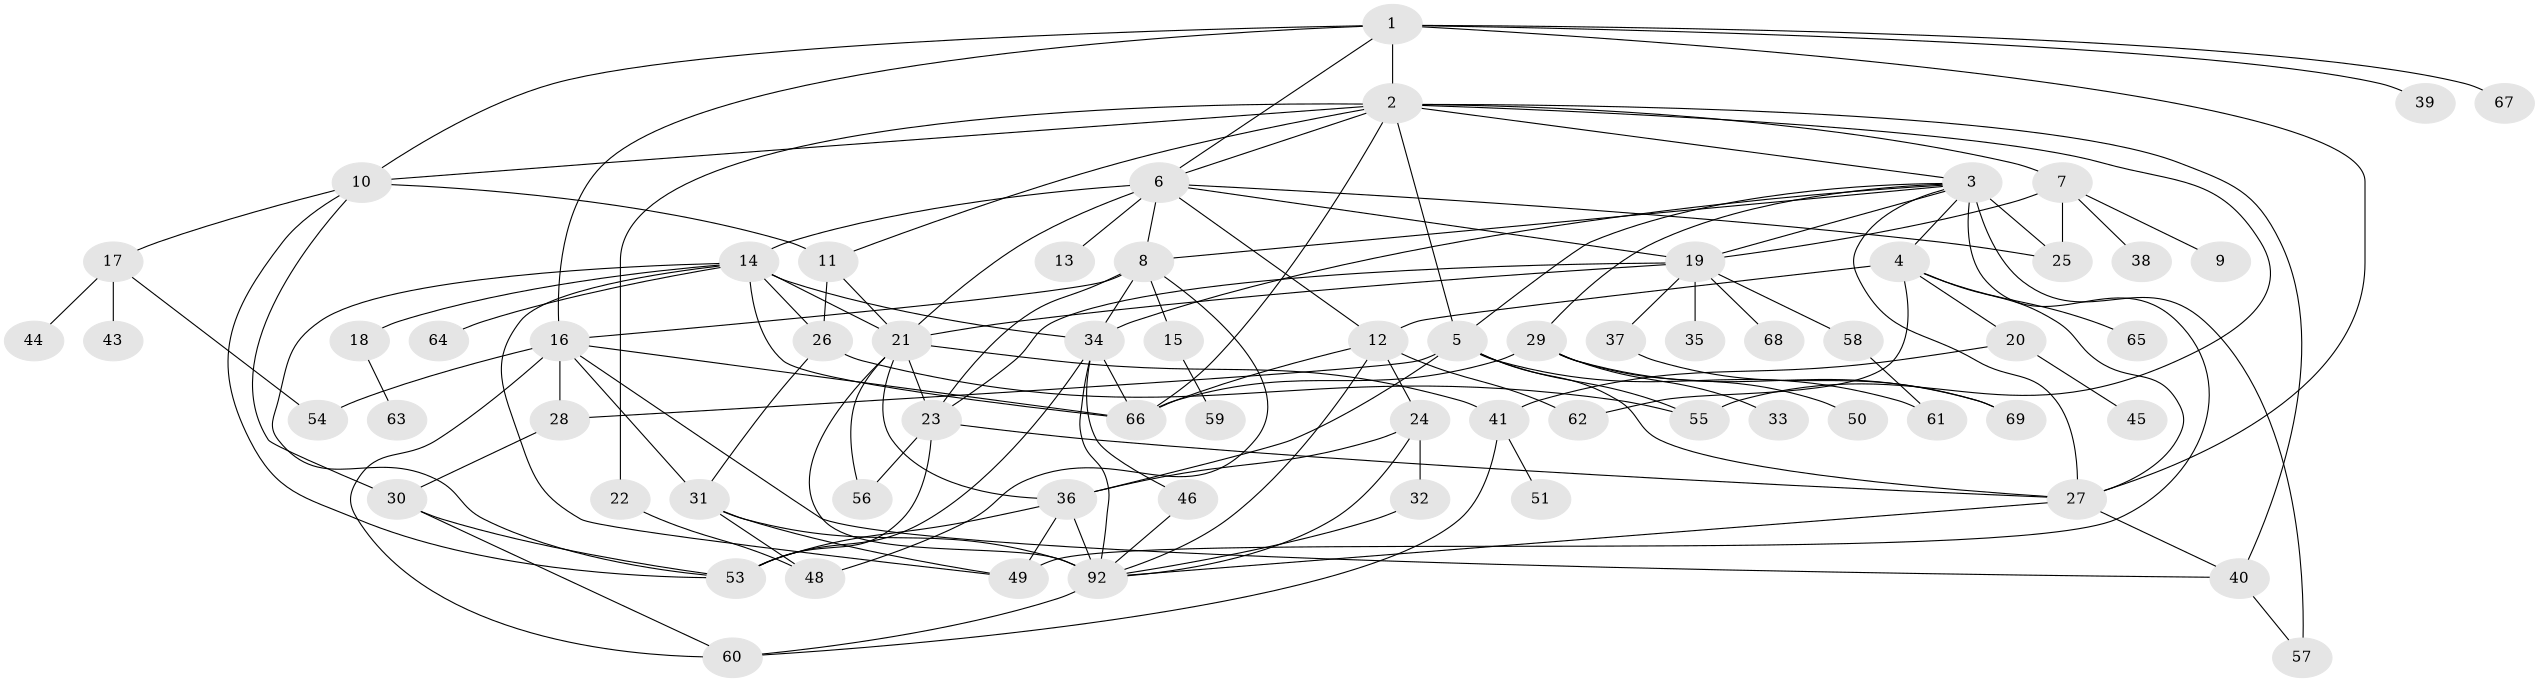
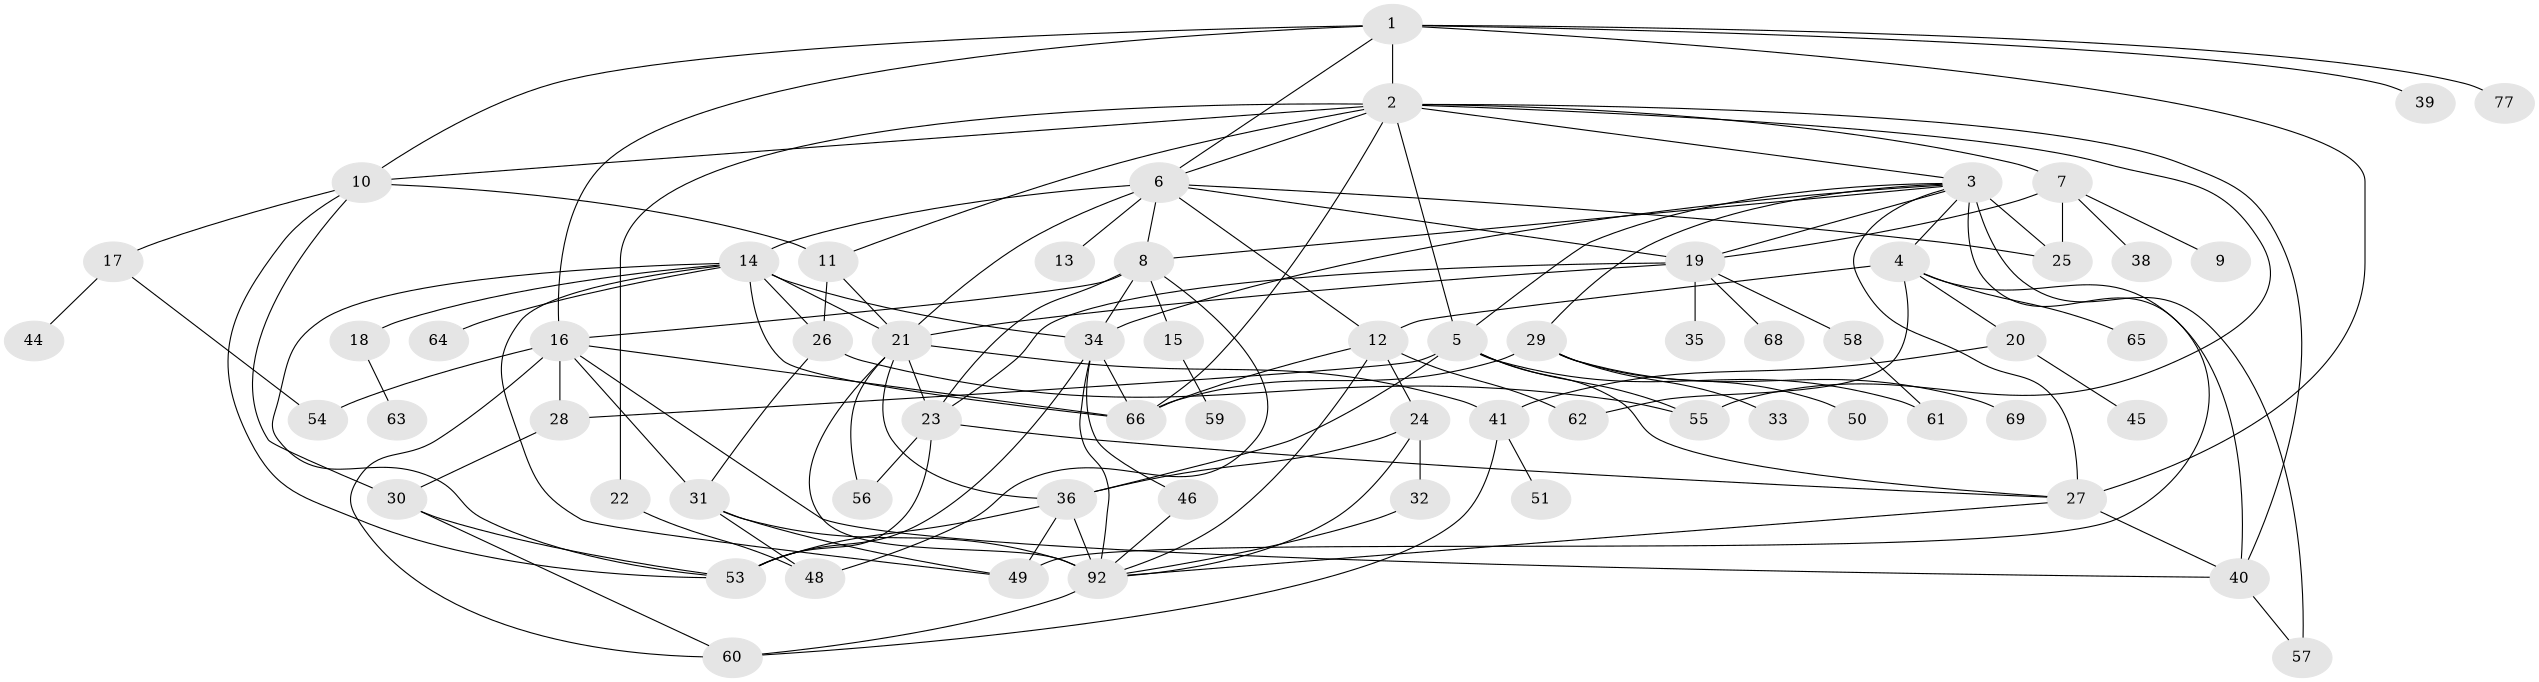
(2505, 103) -> (2505, 103)
(113, 341) -> none
(1616, 341) -> none
(2109, 367) -> (2128, 291)
